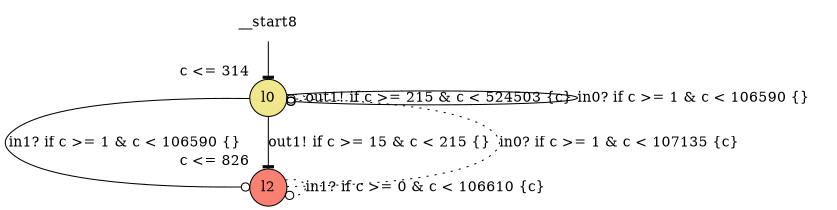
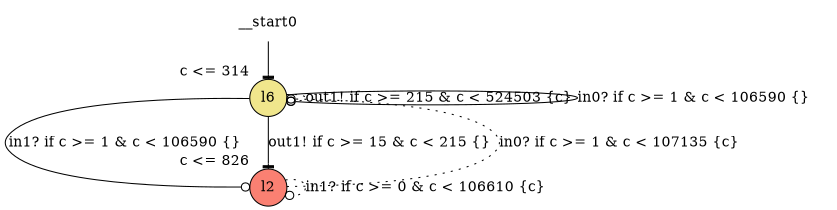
(268, 23) -> (268, 23)
(268, 98) -> (268, 98)
